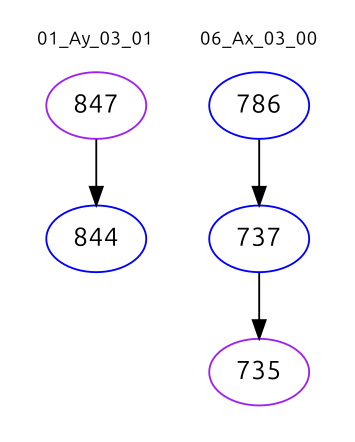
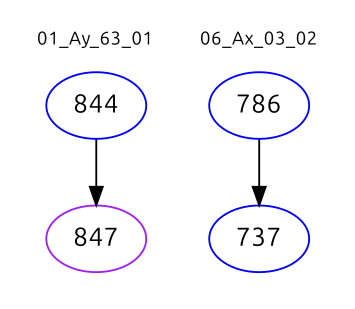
(96, 40) -> (96, 40)
(259, 40) -> (259, 40)
(96, 163) -> (96, 163)
(259, 372) -> none
